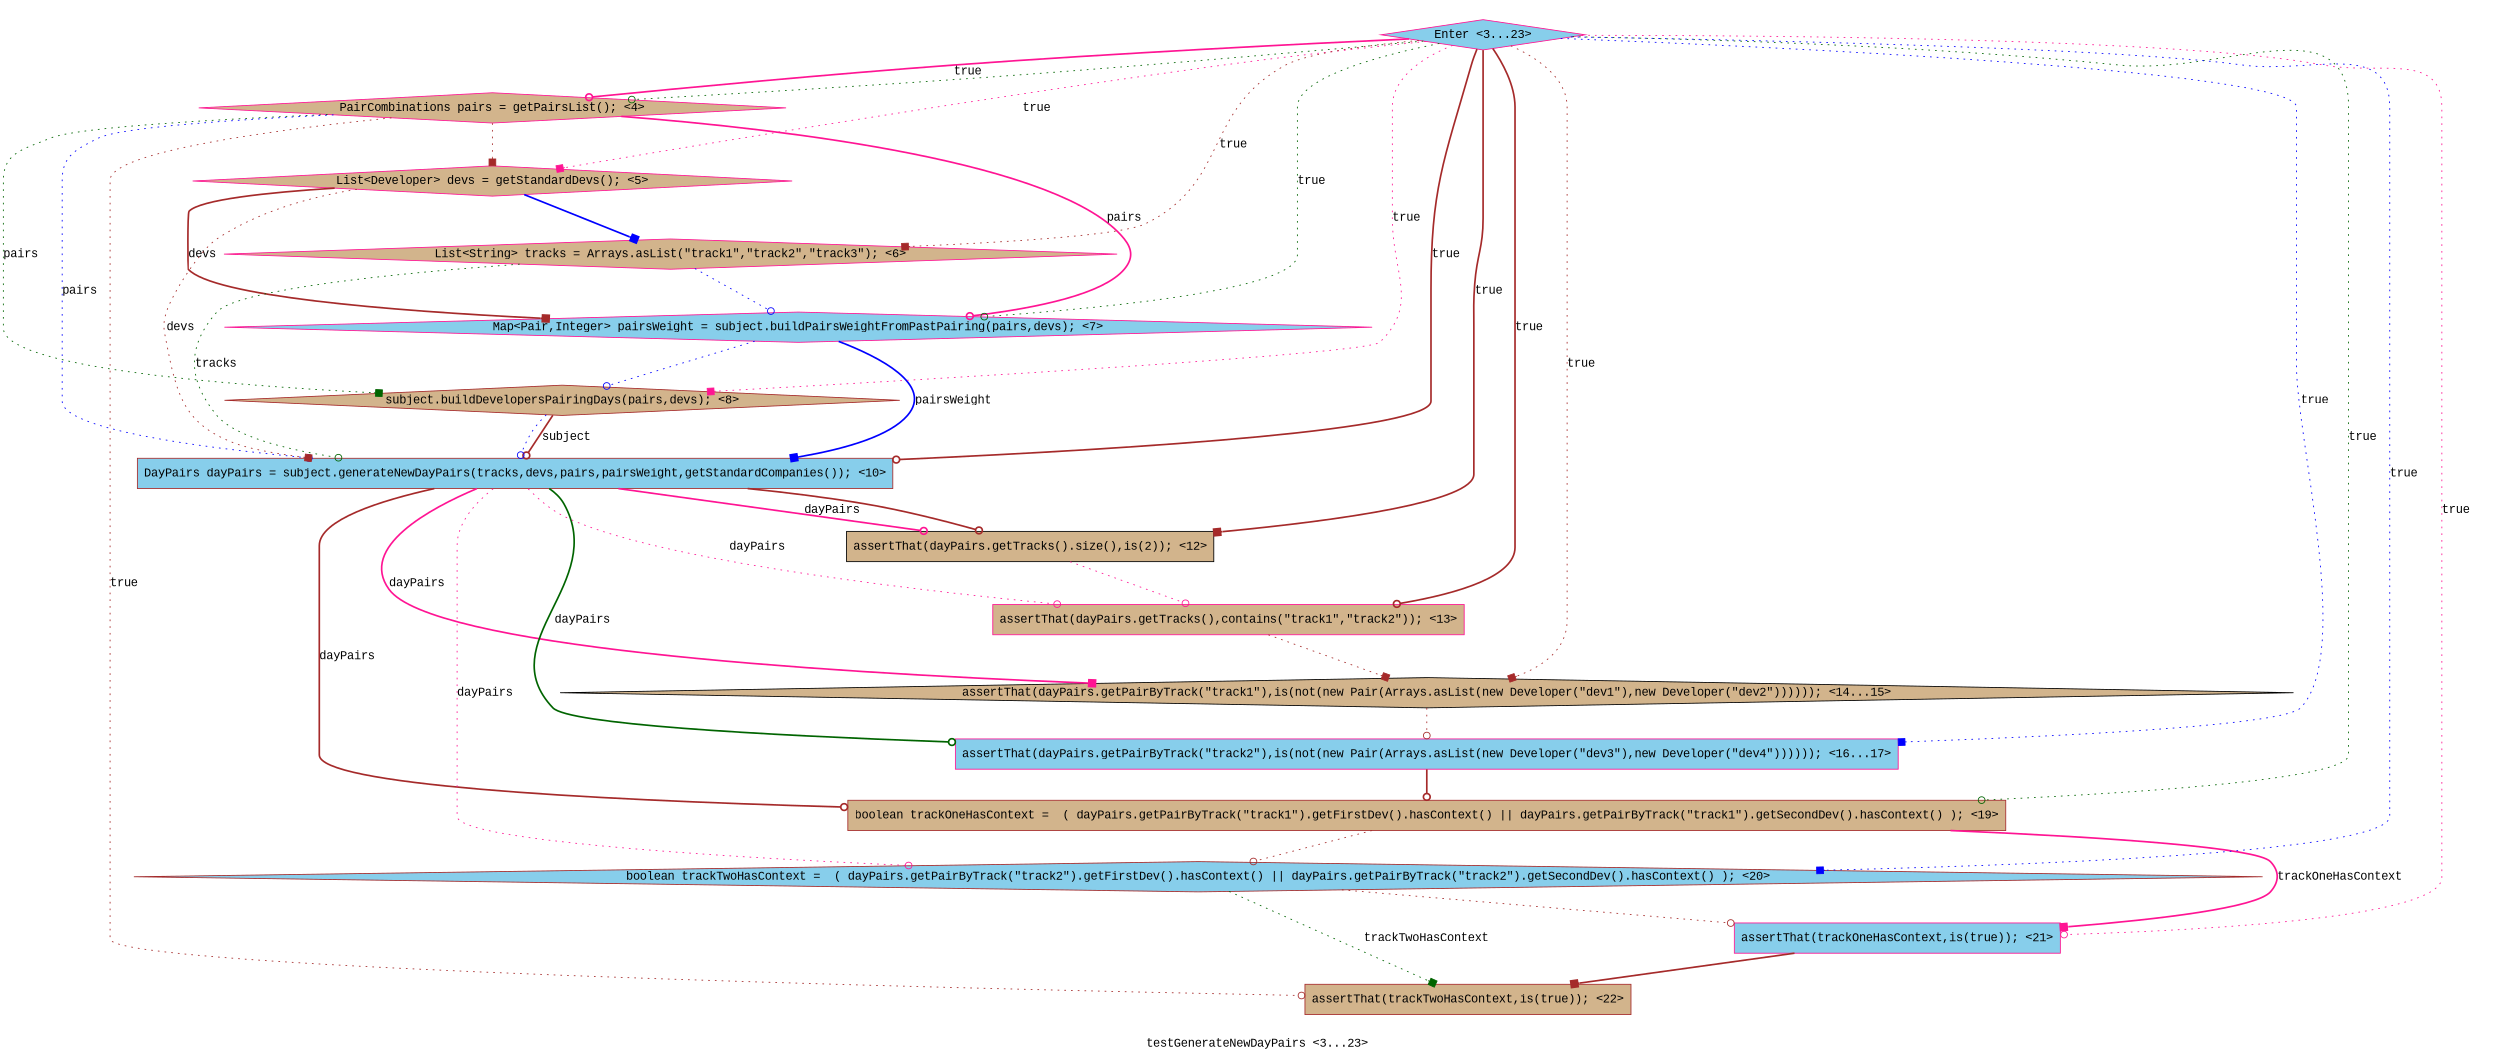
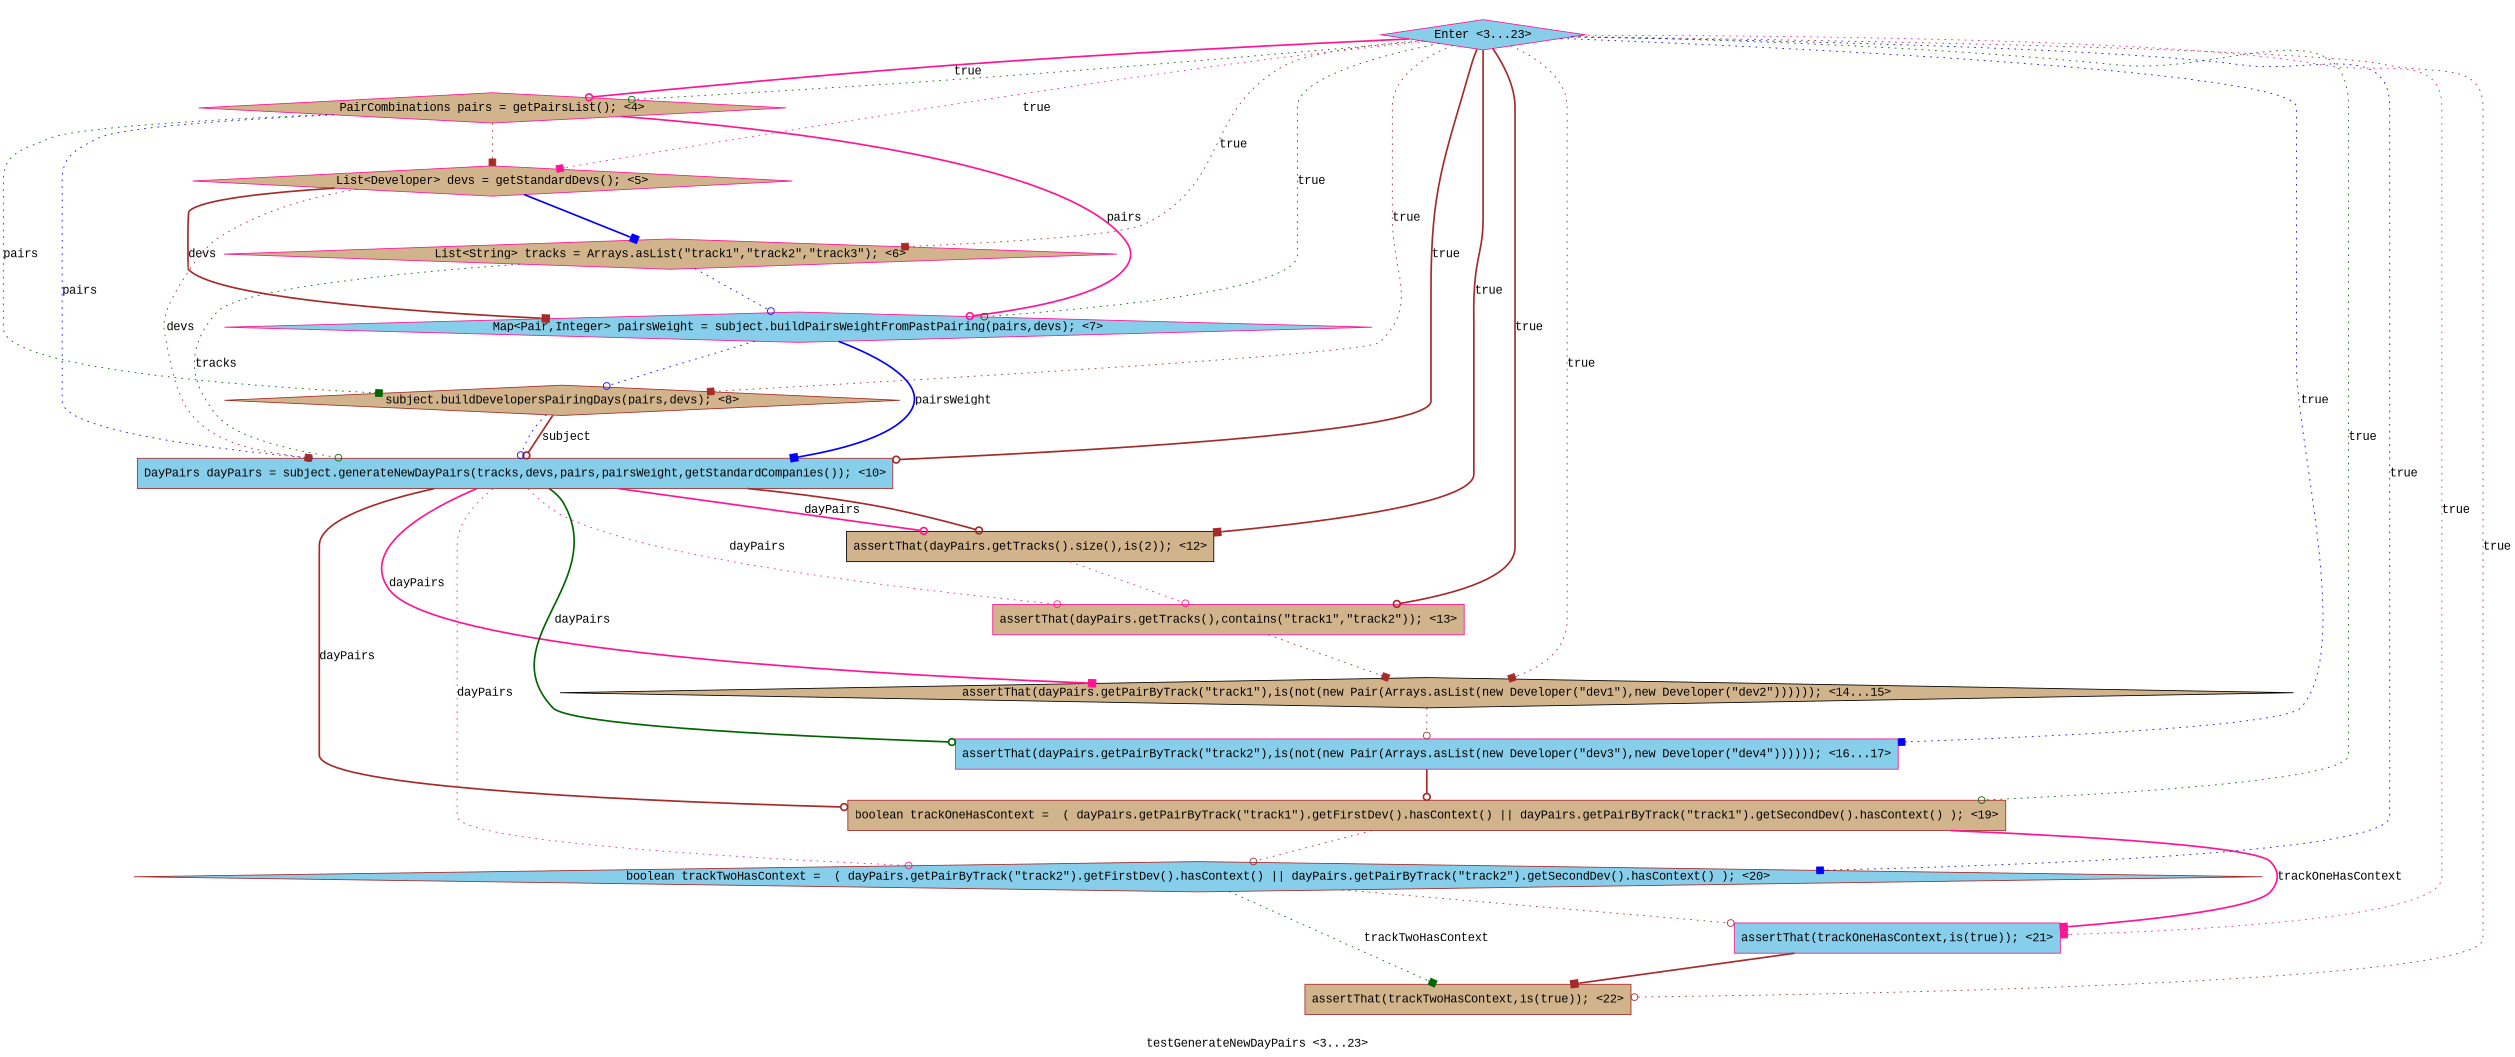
(2442, 242) -> (2442, 242)
(1215, 360) -> (1215, 360)
(178, 953) -> (2483, 482)
